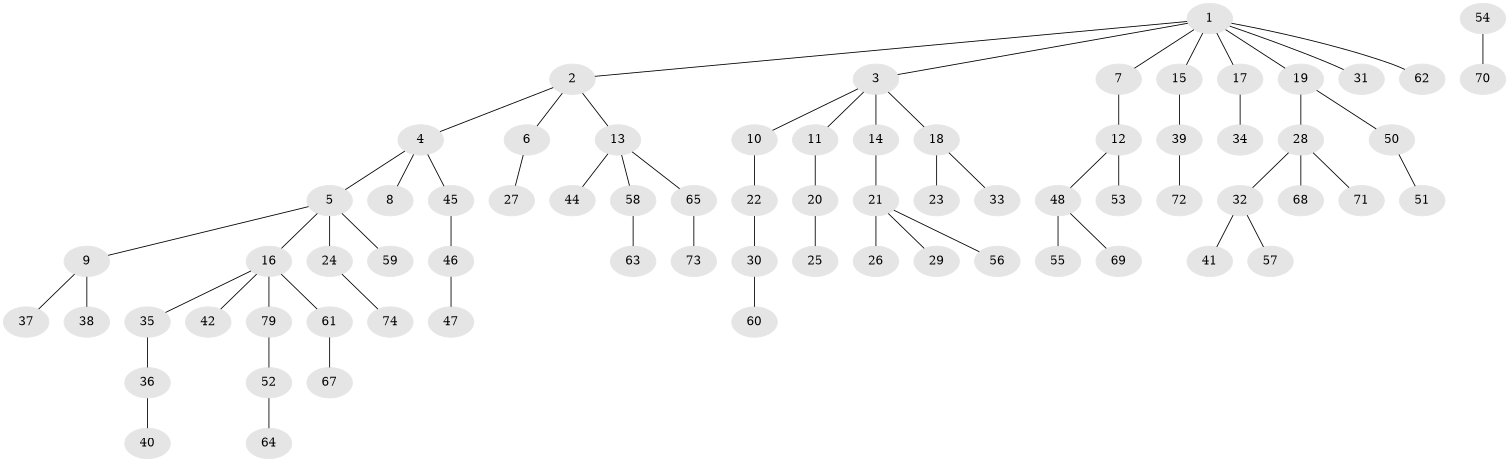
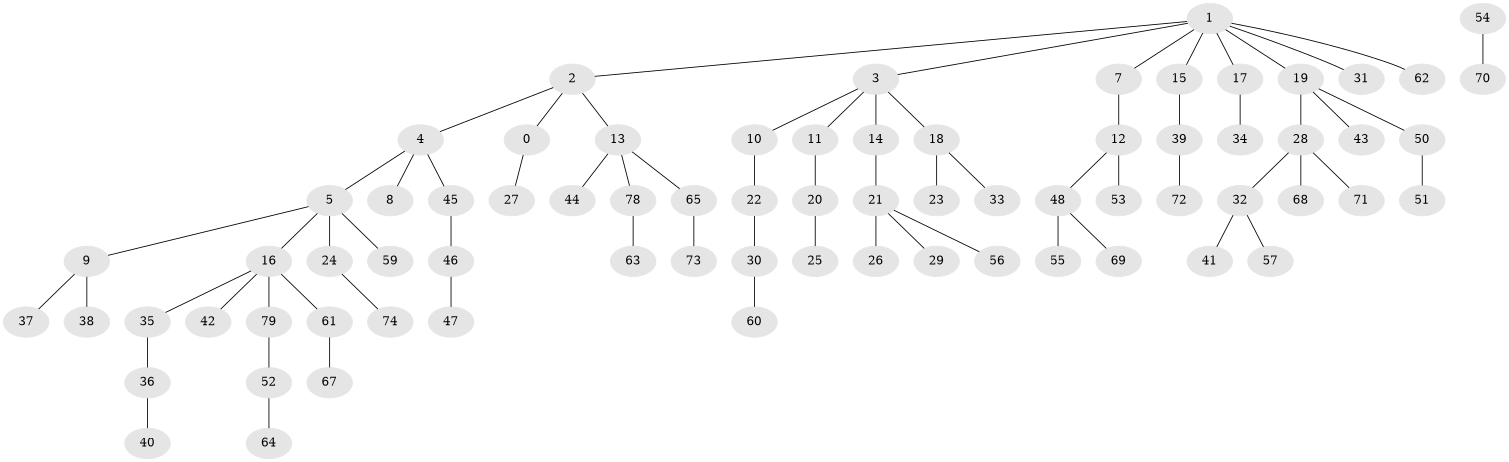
(527, 140) -> (527, 140)
none -> (1362, 140)
(633, 201) -> (633, 201)
